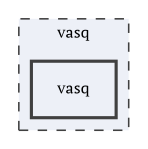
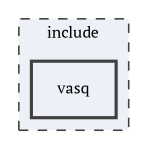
(74, 34) -> (74, 34)
